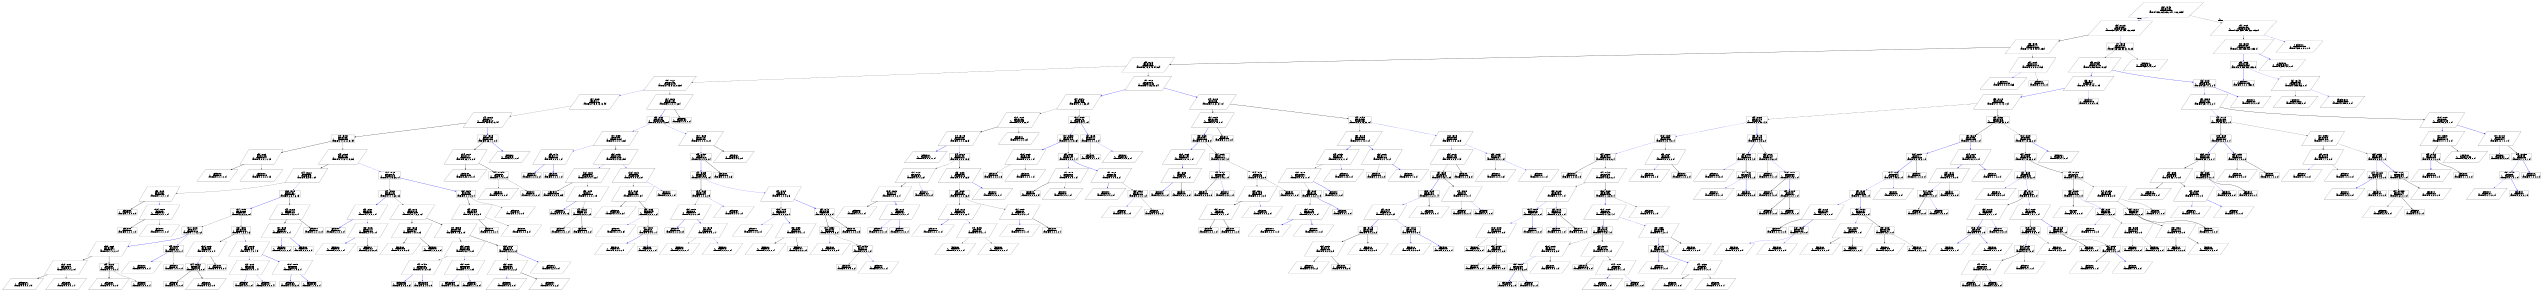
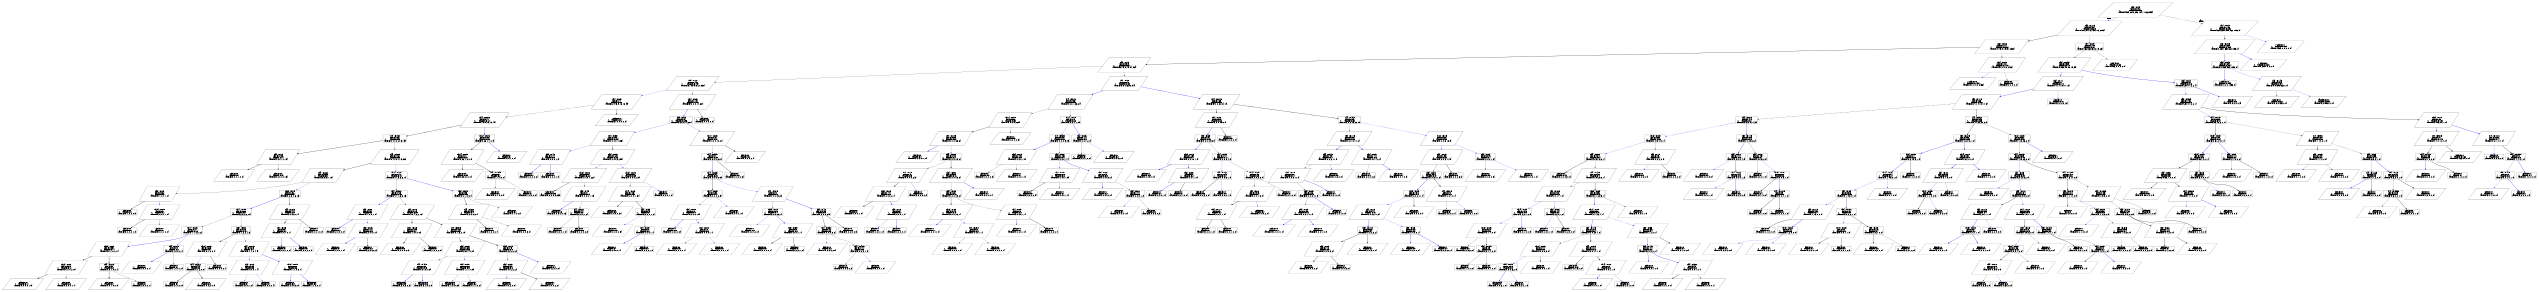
none -> (617, 120)
none -> (1146, 175)
